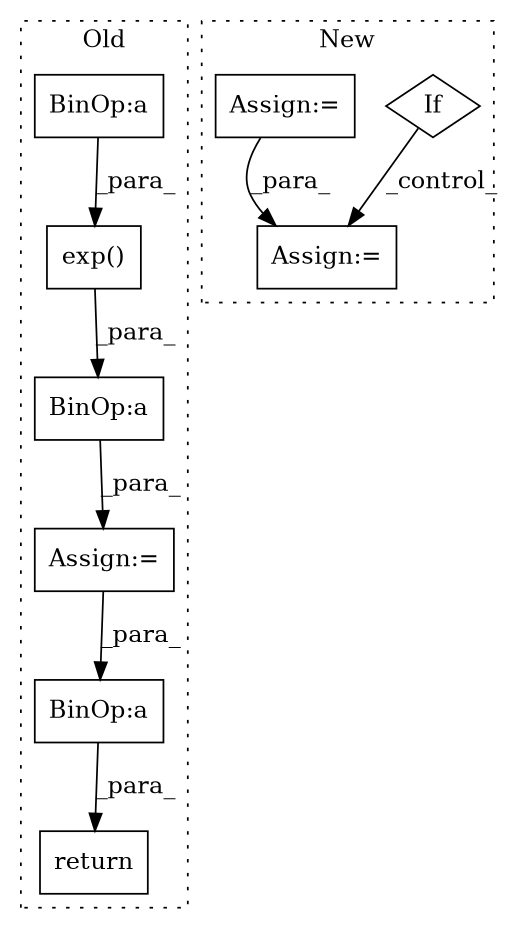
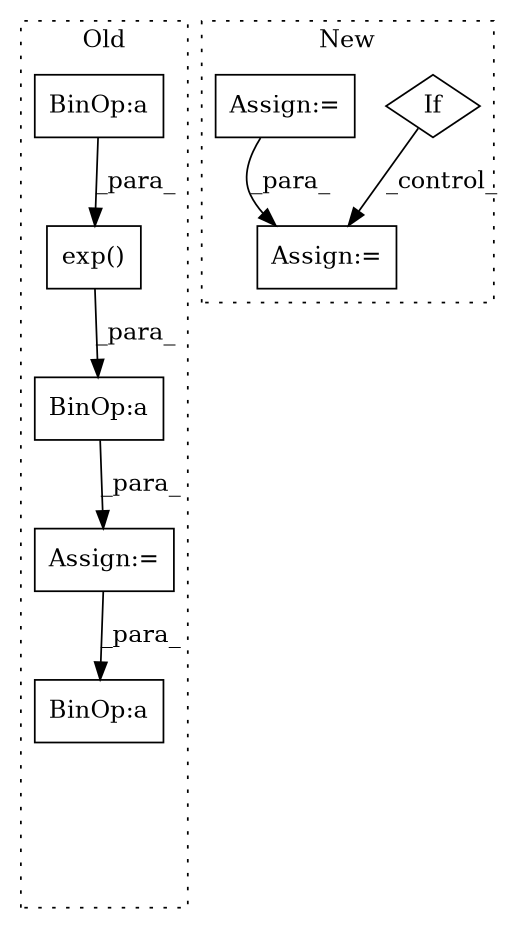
(94, 862) -> none
